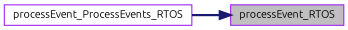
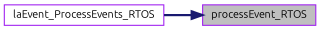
(98, 15) -> (84, 15)
